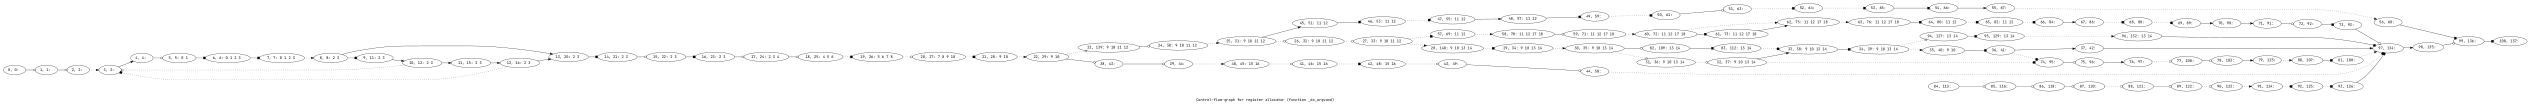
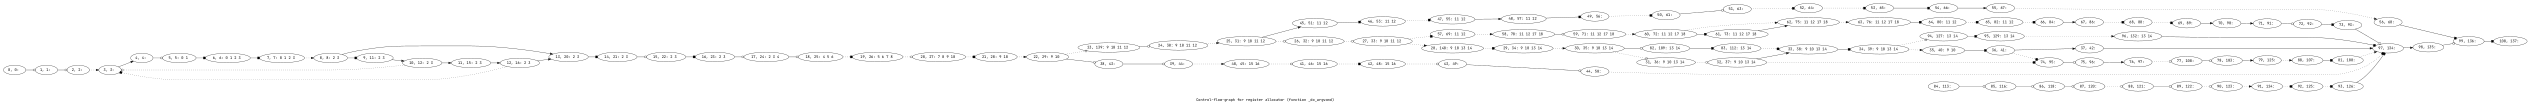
(1595, 16) -> (1595, 16)
